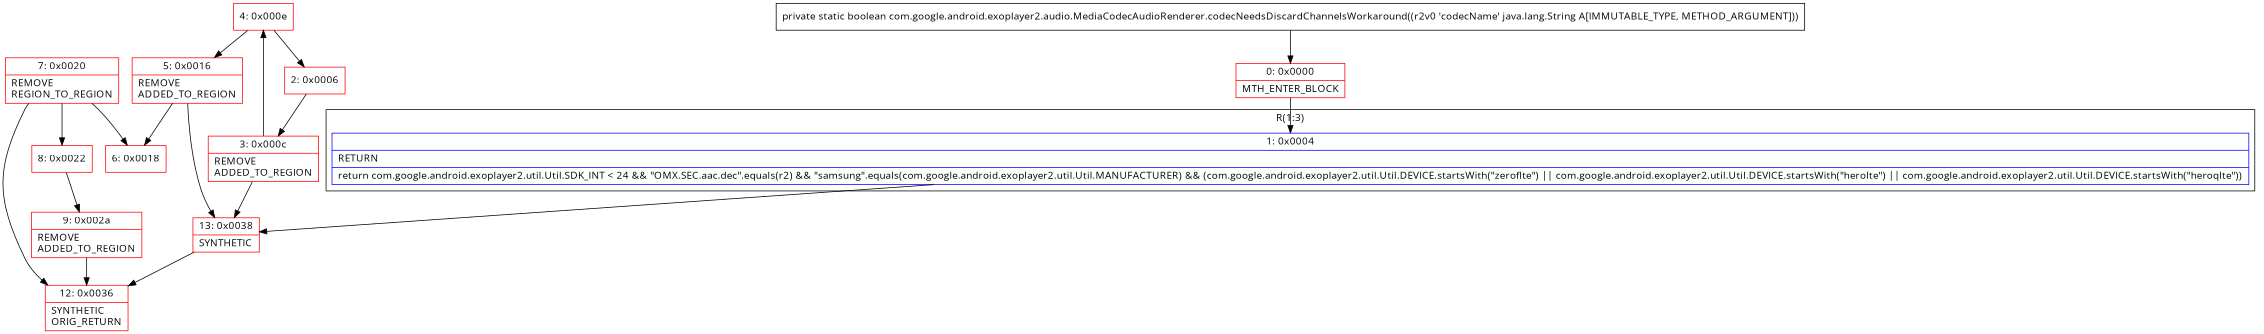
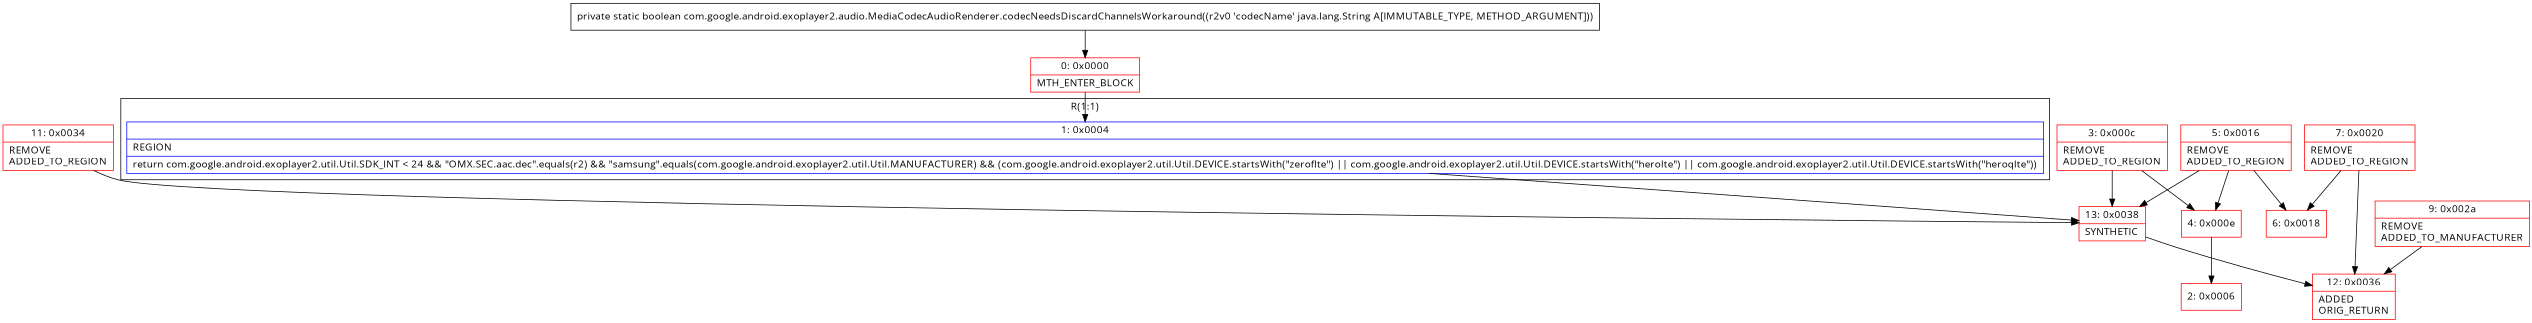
(234, 42) -> (2223, 187)
(62, 94) -> (2360, 161)
(294, 112) -> none
(1290, 118) -> (1085, 107)
none -> (58, 148)
(359, 158) -> (153, 147)
(62, 159) -> none
(87, 249) -> (2452, 238)
(78, 311) -> (2337, 299)
